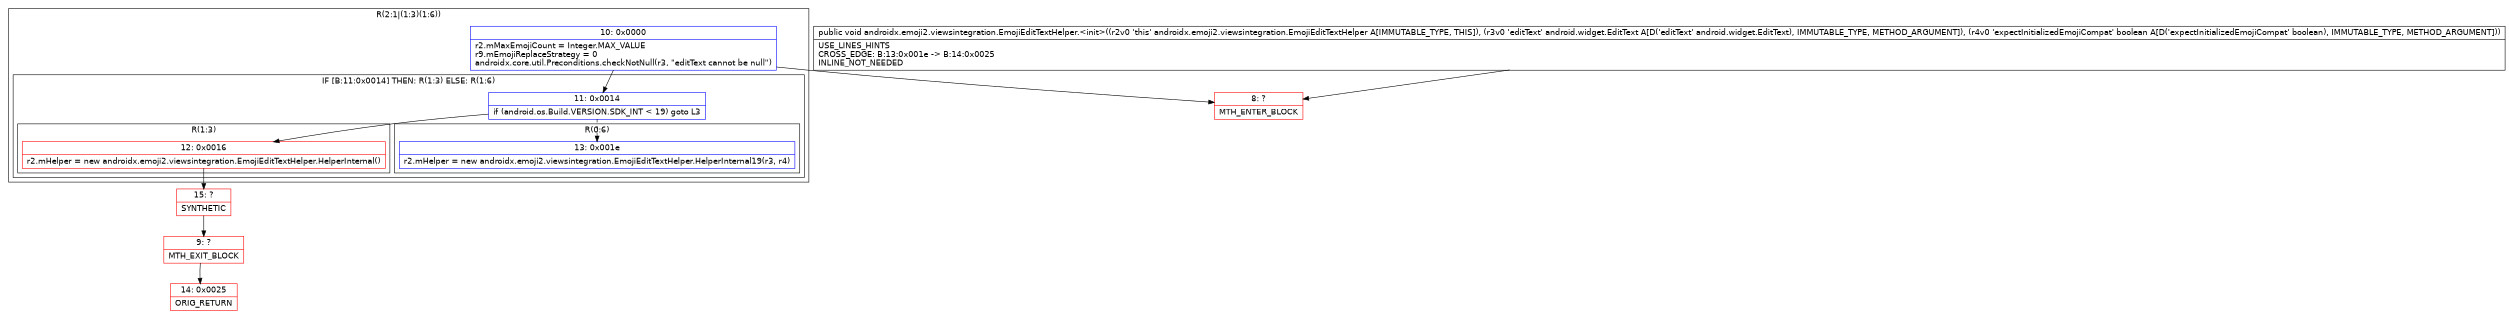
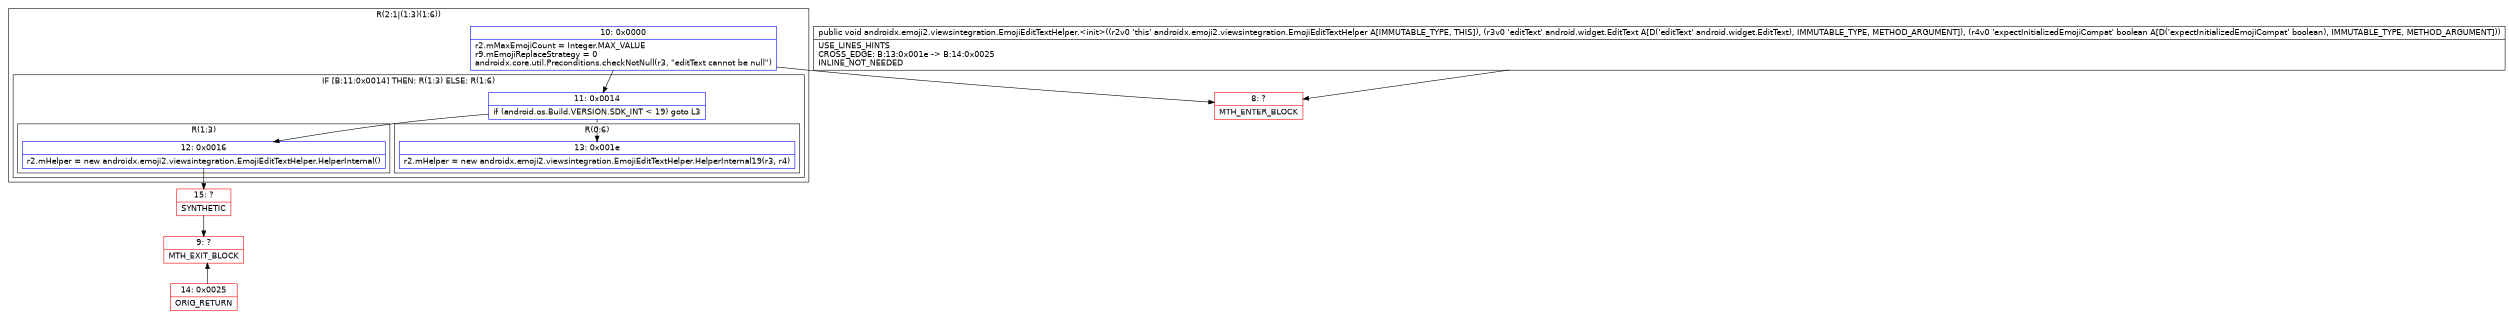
(204, 155) -> (204, 155)
(200, 271) -> (208, 276)
